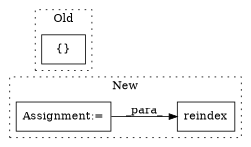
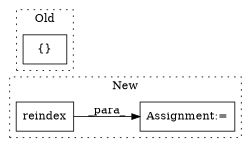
(140, 117) -> (103, 117)
